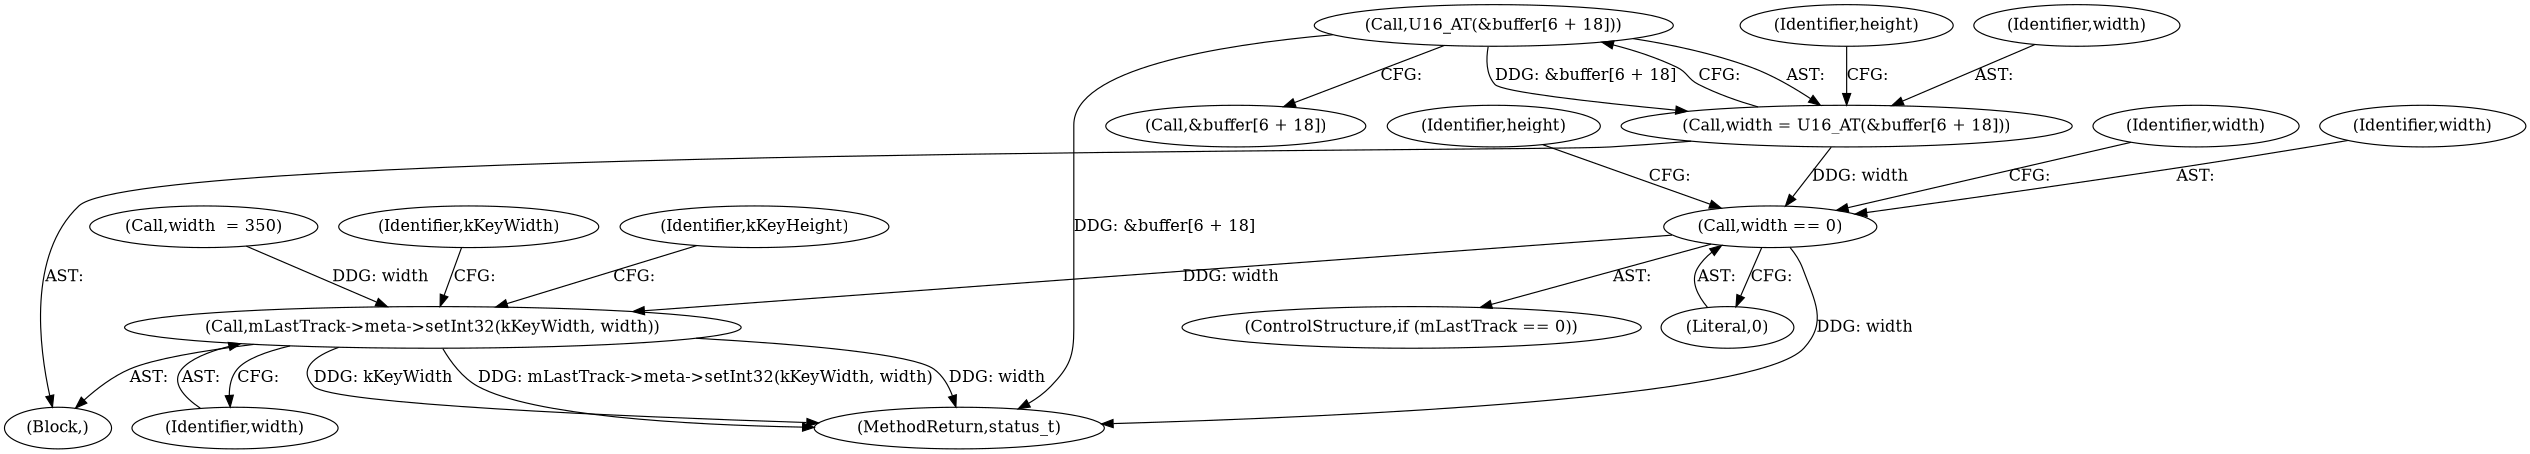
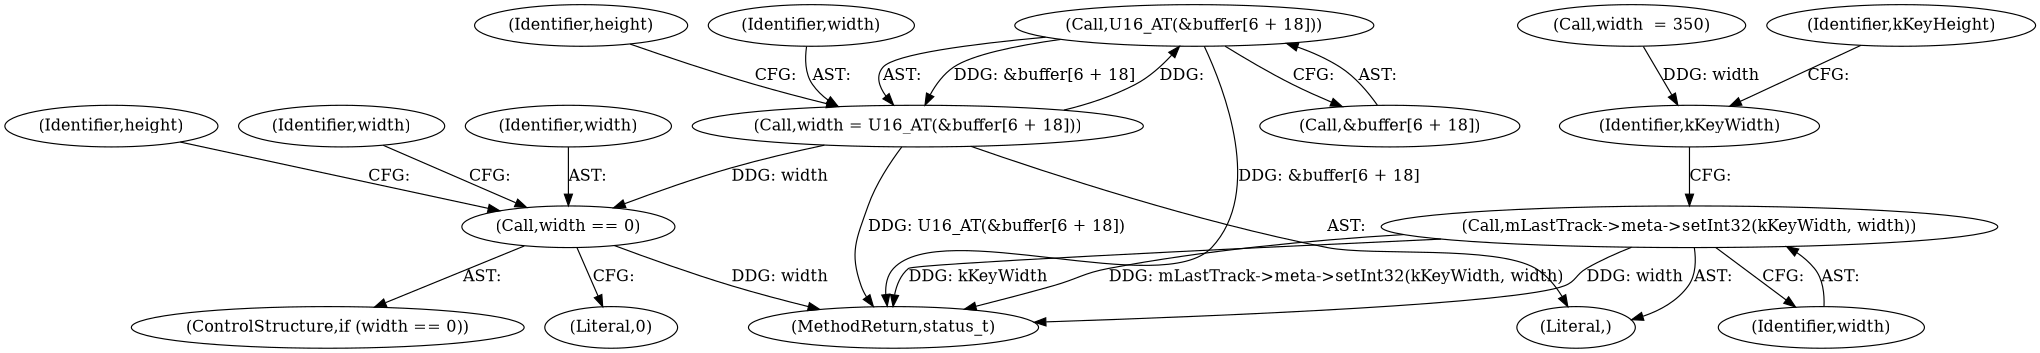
none -> (1343, 69)
(1722, 76) -> (1184, 76)
none -> (864, 219)
(1158, 273) -> none
(311, 274) -> (1658, 71)
(602, 275) -> (1801, 73)
(1694, 278) -> none
(1412, 327) -> (328, 327)
(58, 428) -> (1576, 327)
